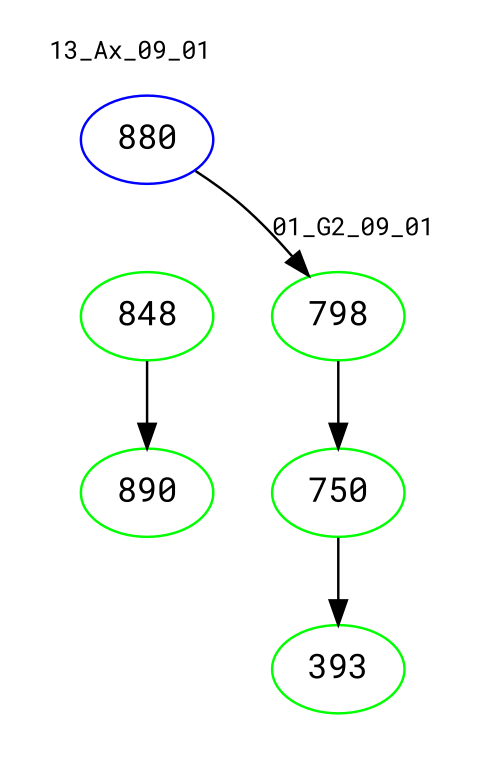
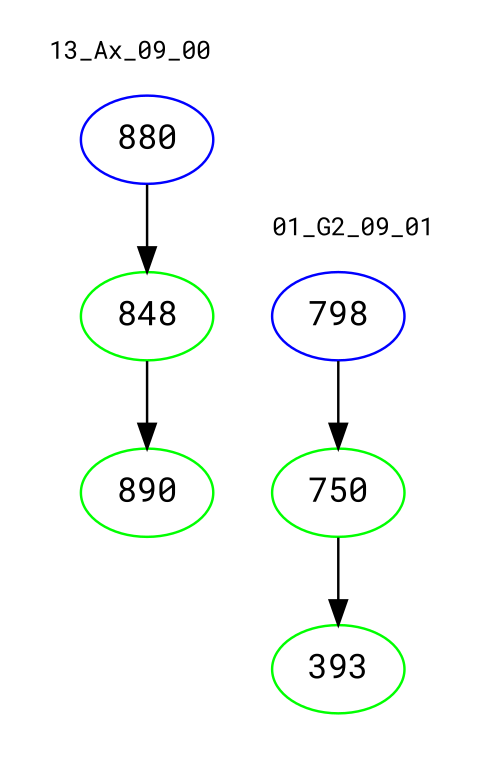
(131, 53) -> (131, 53)
(268, 230) -> (147, 216)
(338, 316) -> (338, 316)
